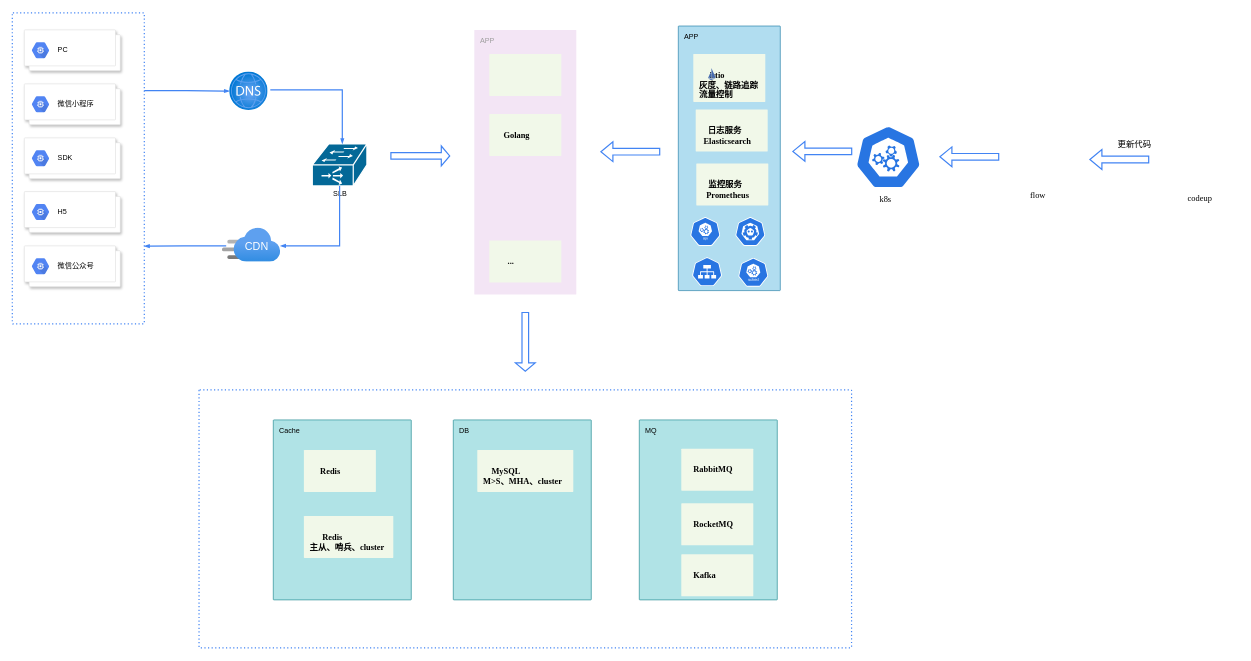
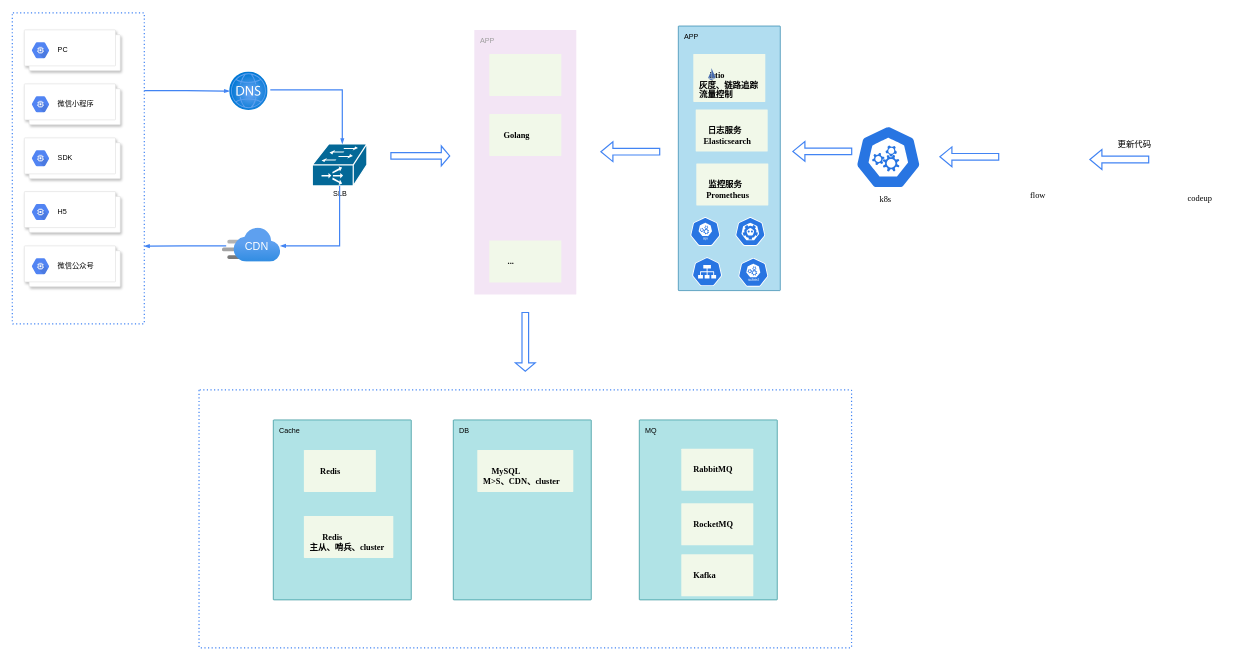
(516, 465) -> (516, 465)
